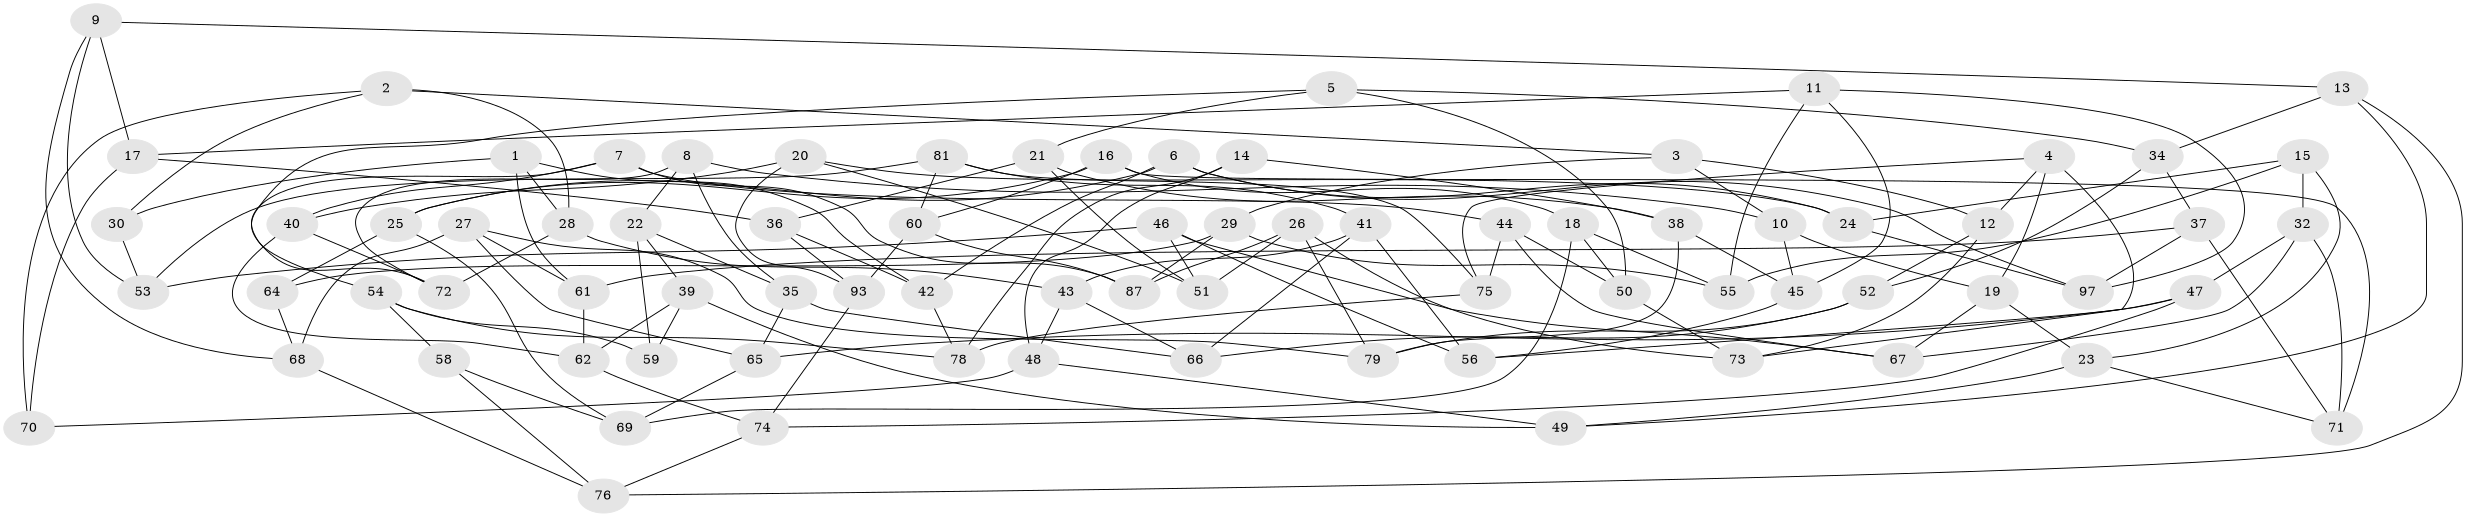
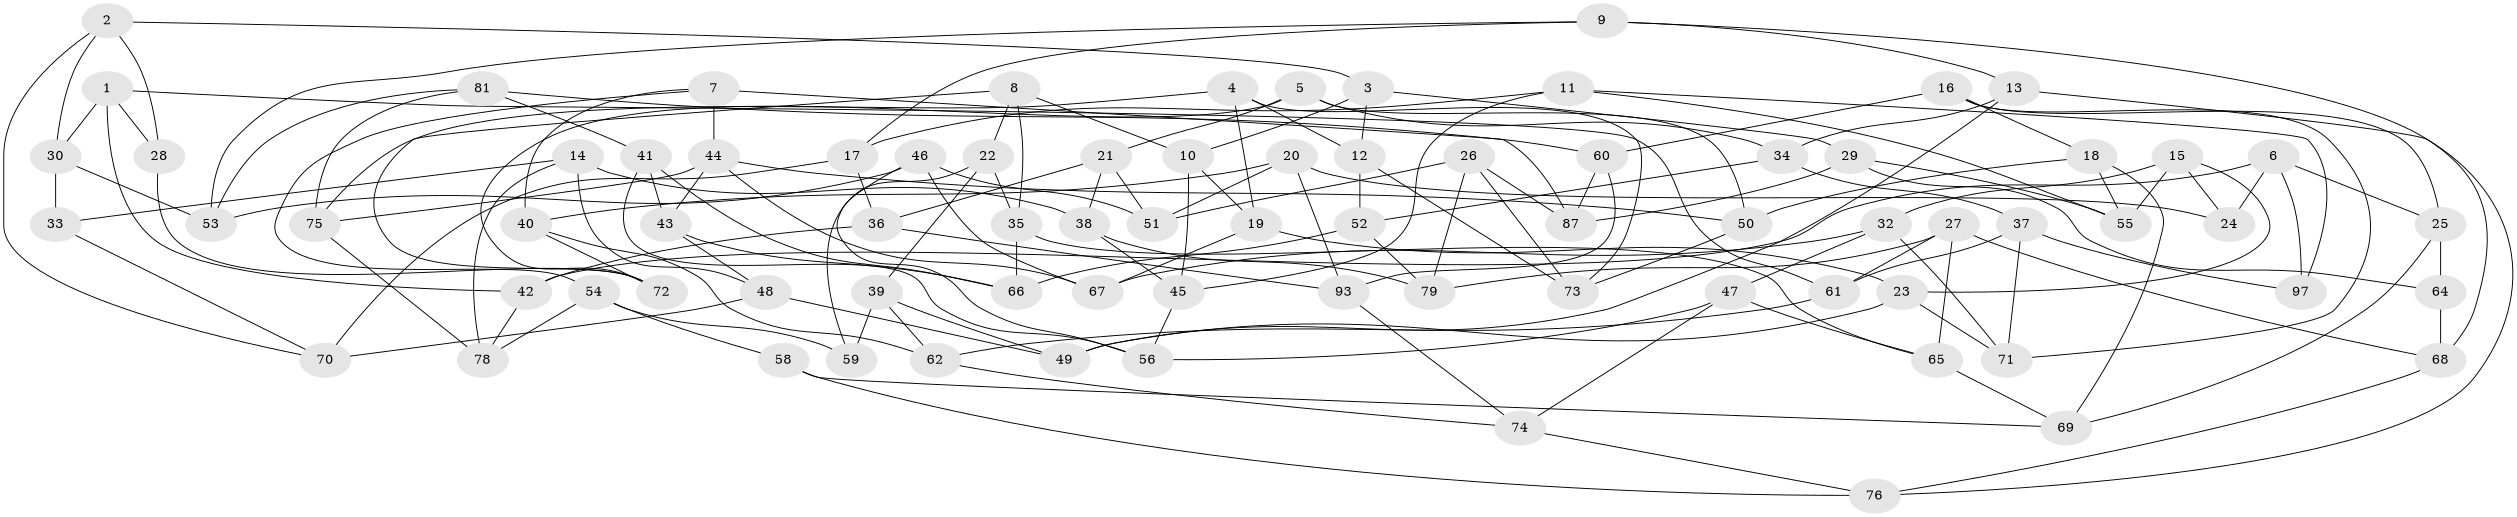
none -> (56, 224)
(1988, 264) -> none
(917, 271) -> (686, 196)
